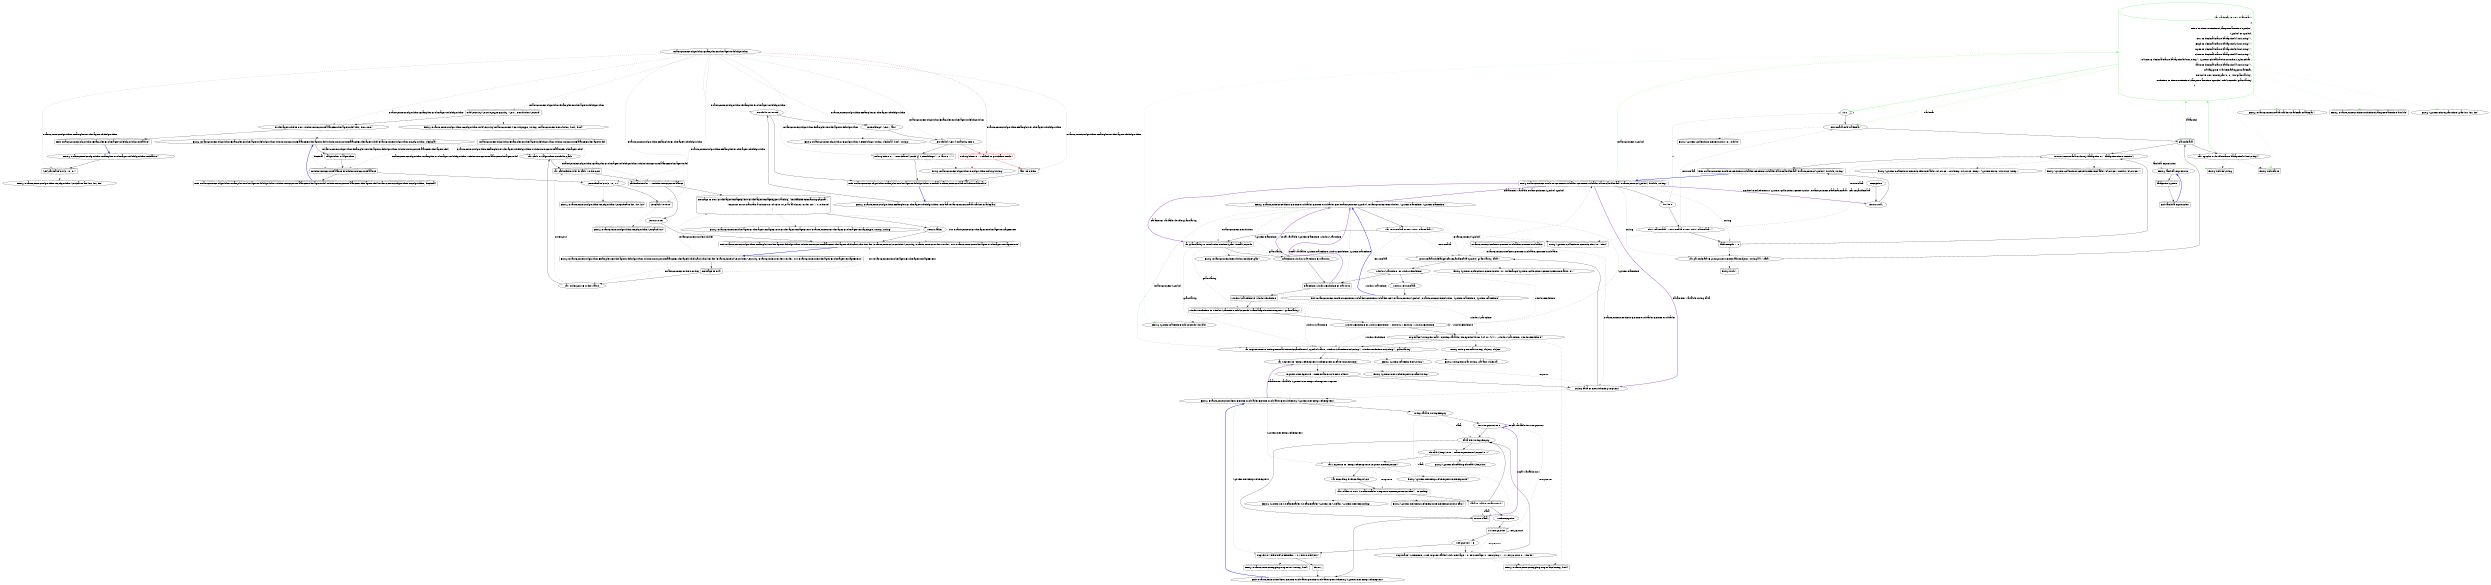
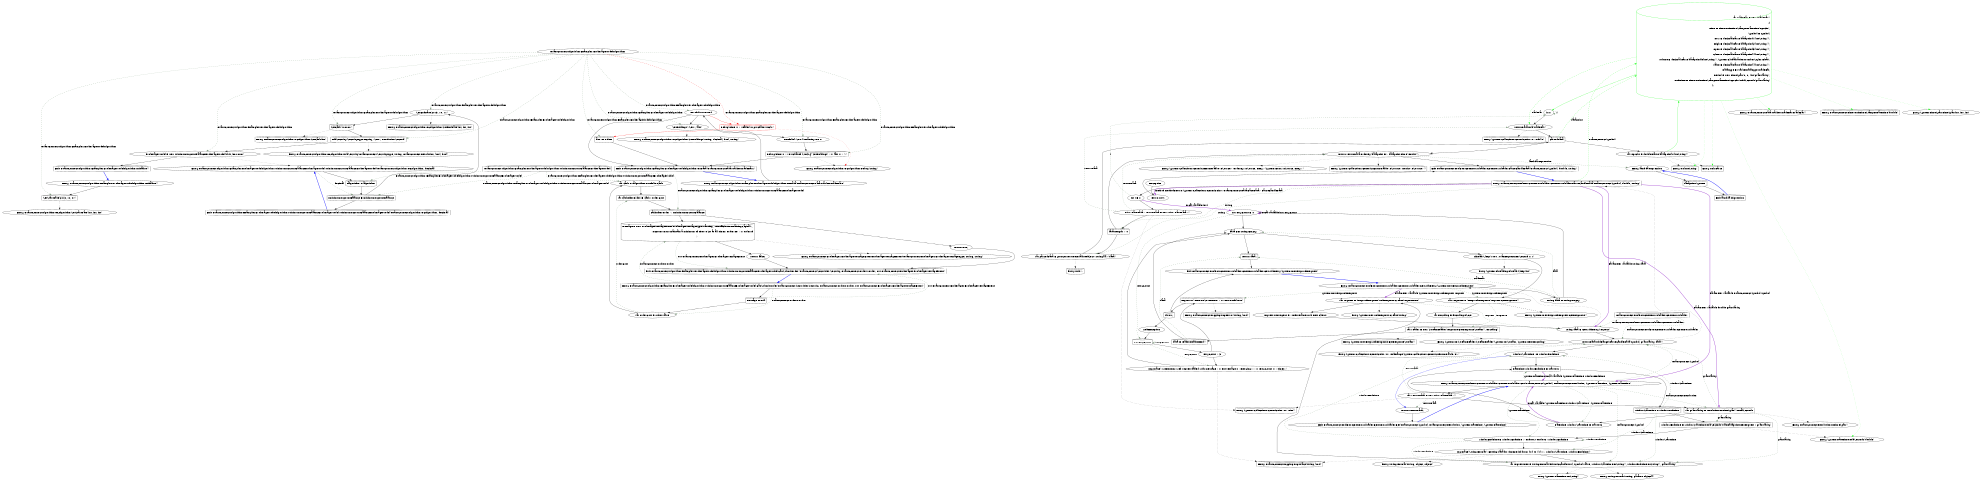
none -> (354, 133)
(970, 149) -> (719, 120)
(1421, 465) -> (1480, 278)
(1517, 479) -> (1185, 206)
(1496, 511) -> (1161, 322)
